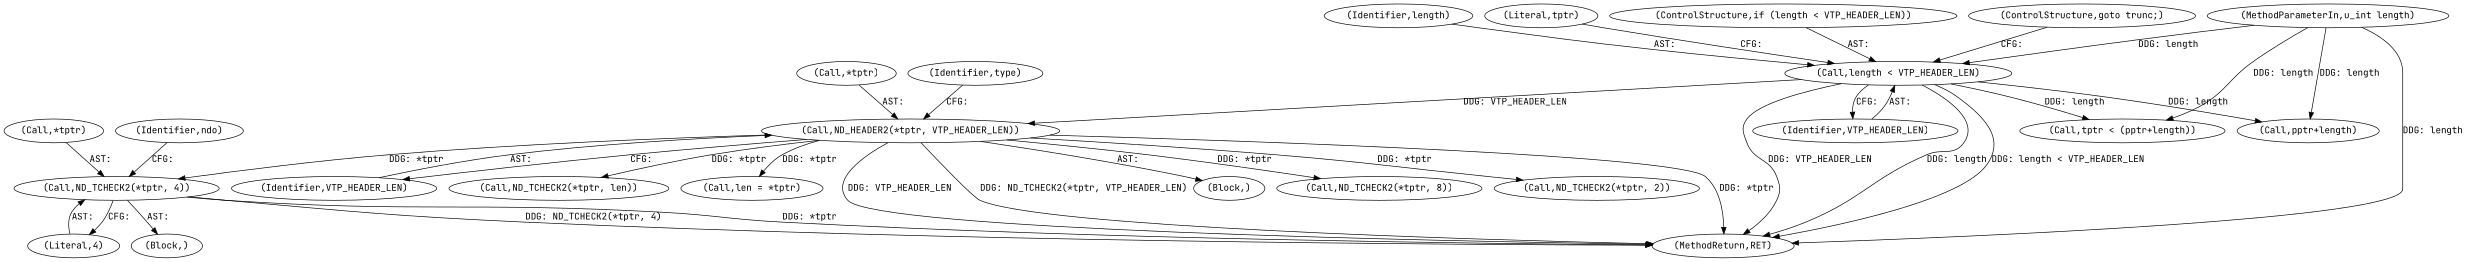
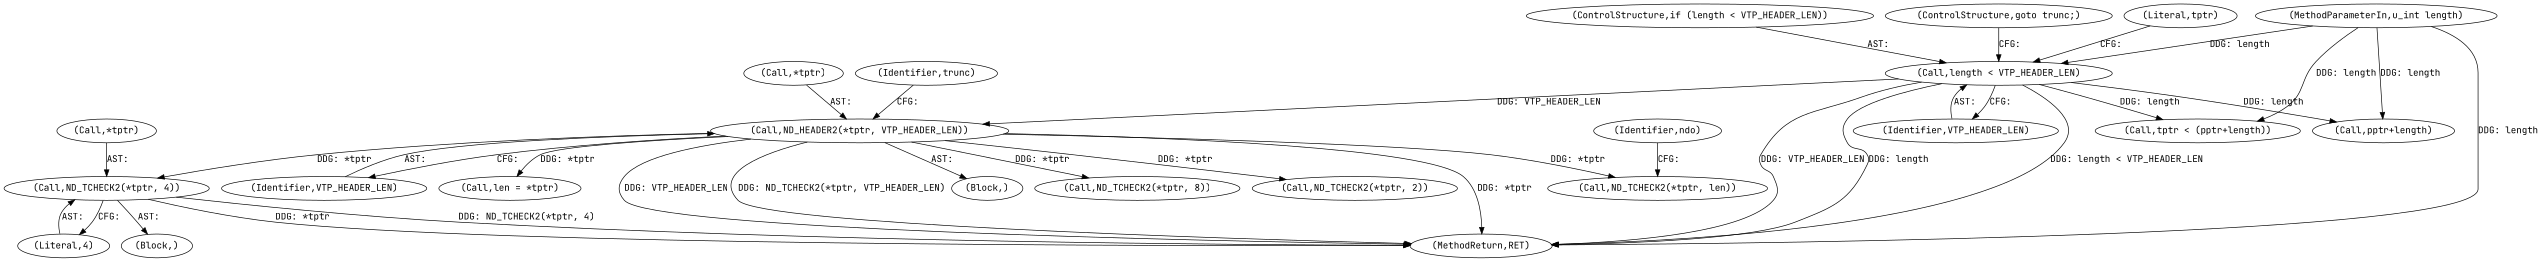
(1399, 16) -> none
(975, 73) -> (926, 73)
(151, 157) -> (1658, 156)
